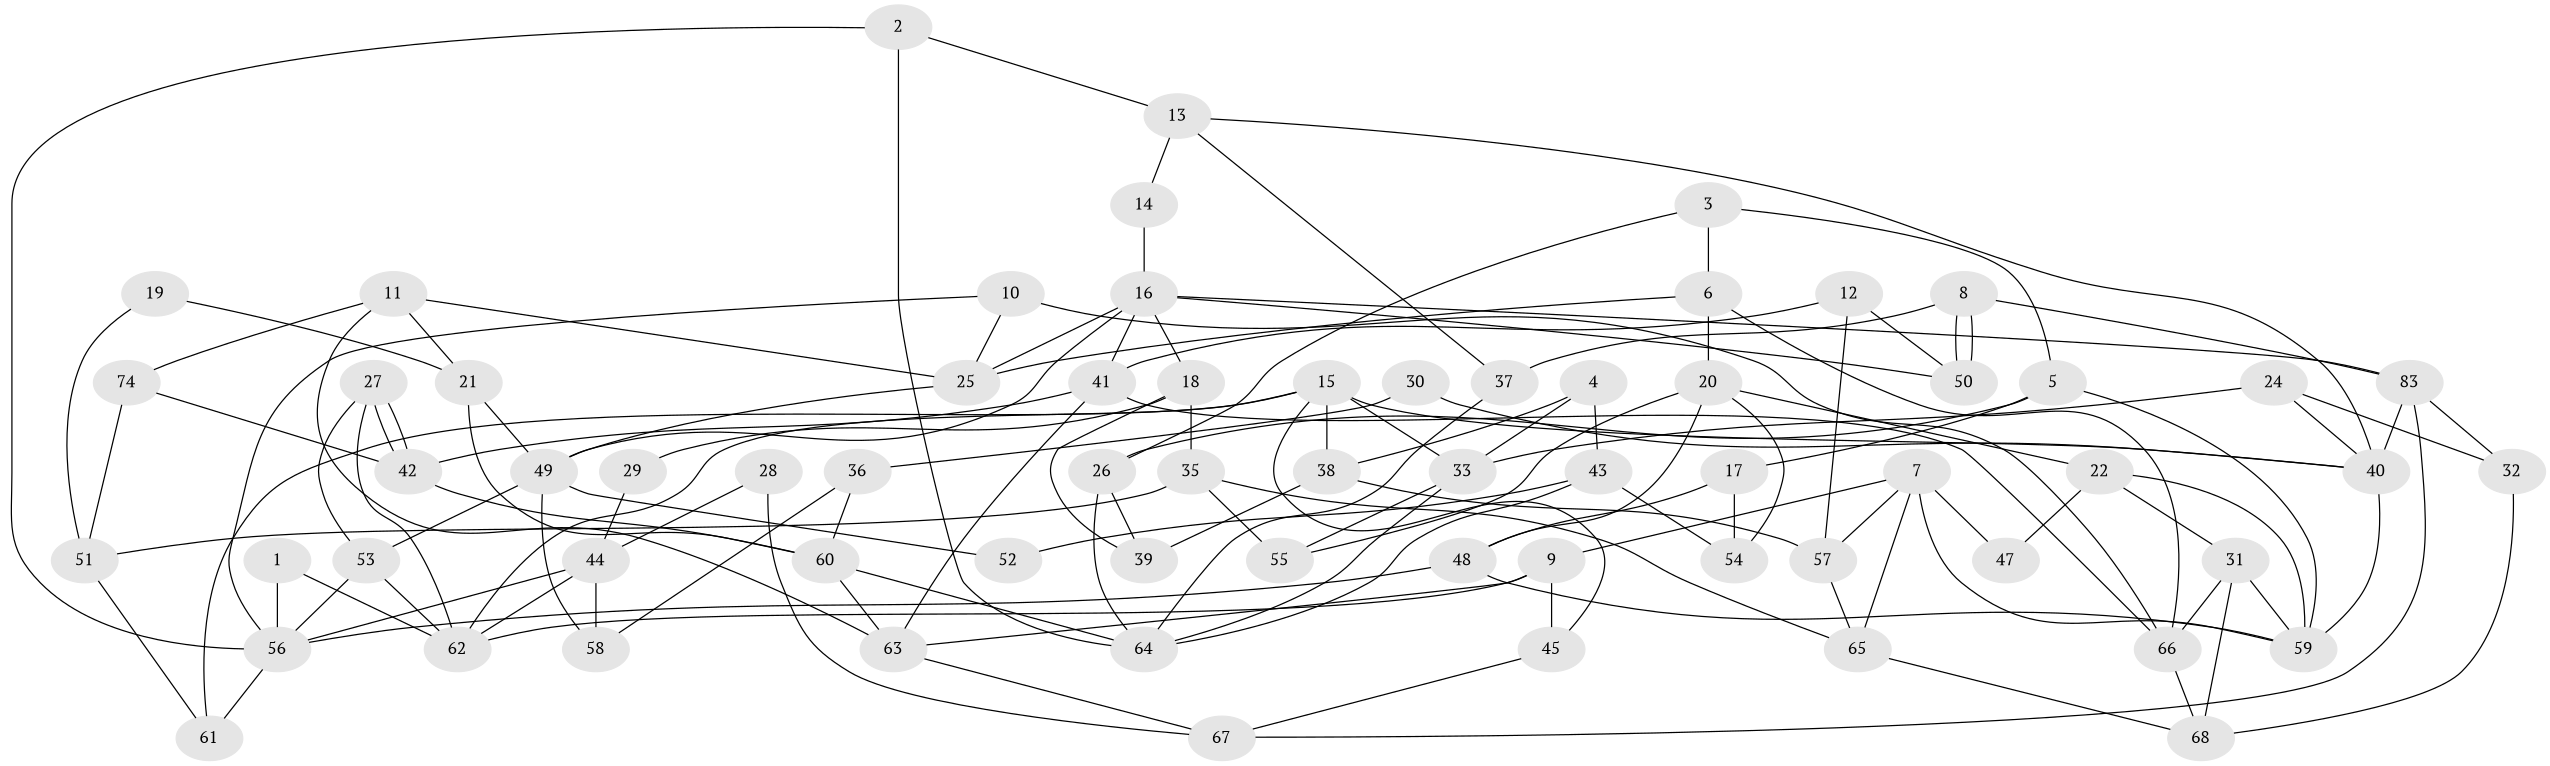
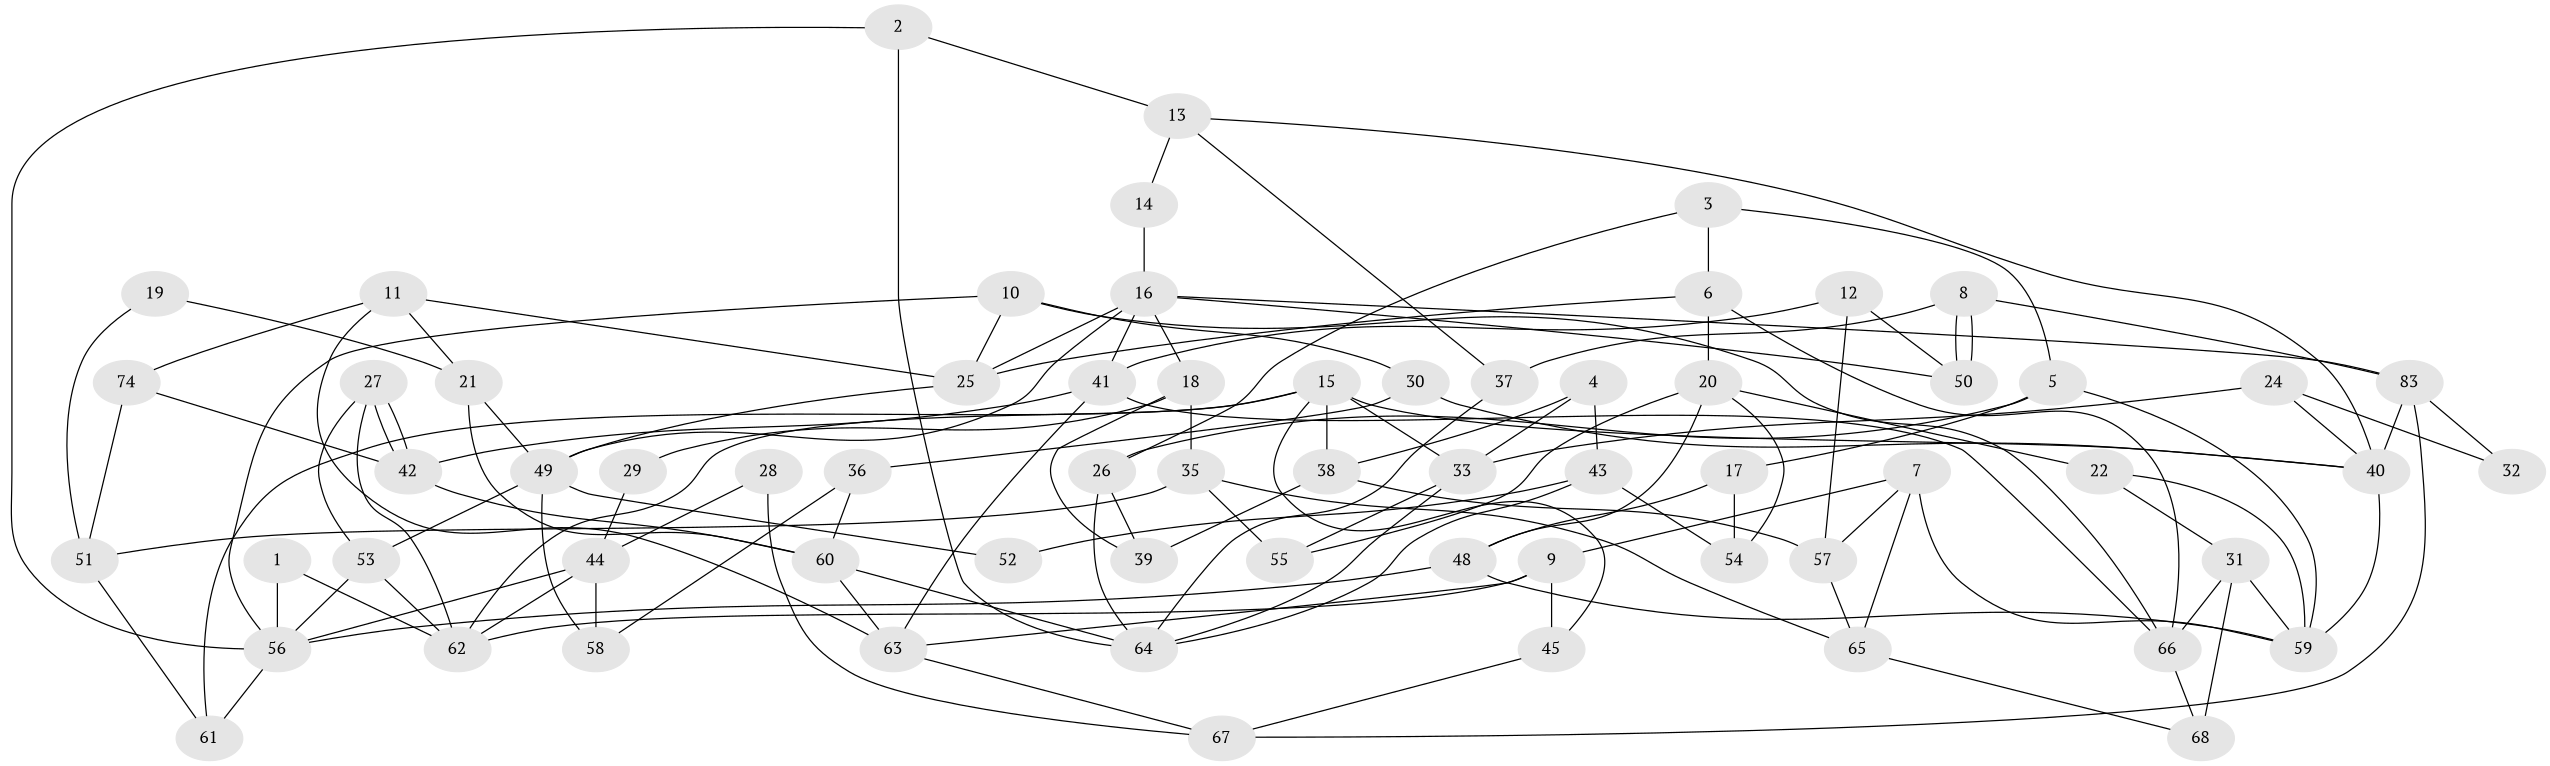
none -> (1296, 342)
(2006, 561) -> none
(2441, 685) -> none
